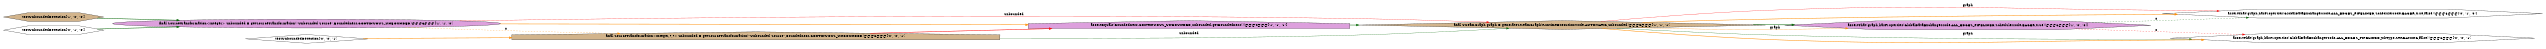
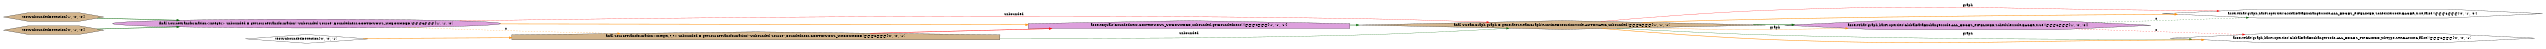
(54, 30) -> (54, 30)
